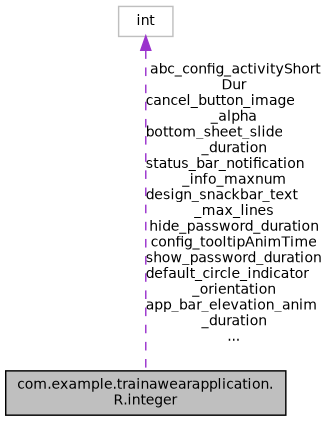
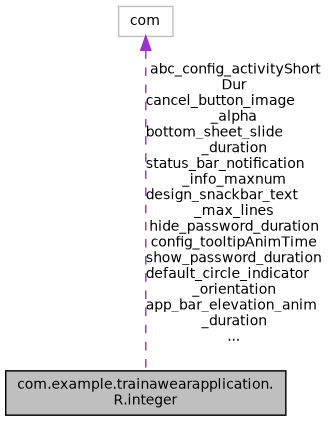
(146, 21) -> (146, 21)
